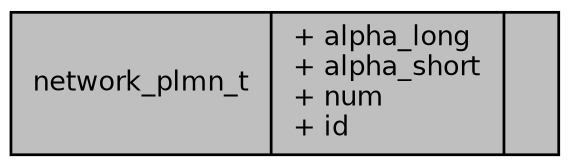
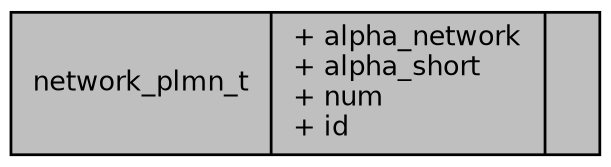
(382, 37) -> (408, 37)
